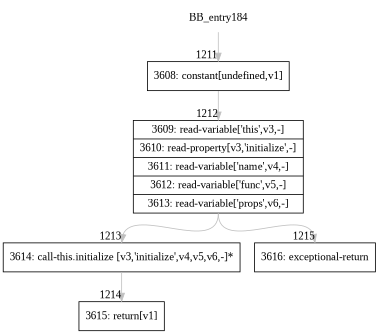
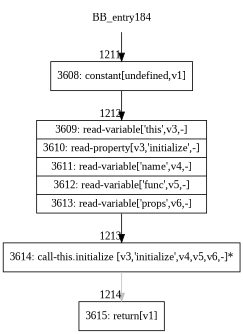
(218, 43) -> (122, 43)
(218, 101) -> (122, 101)
(174, 229) -> (122, 224)
(315, 257) -> none
